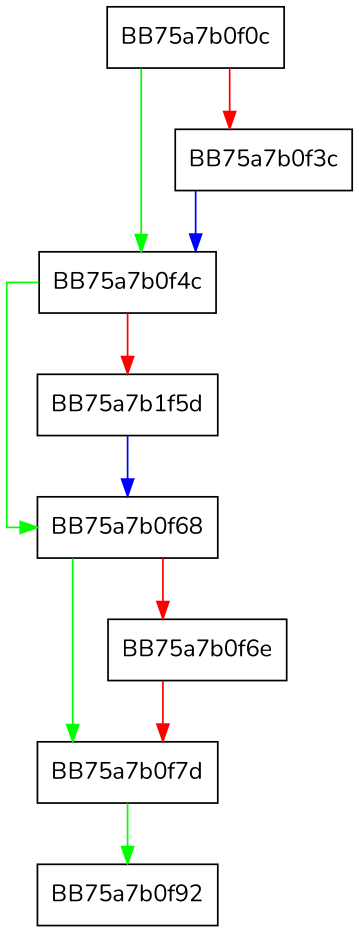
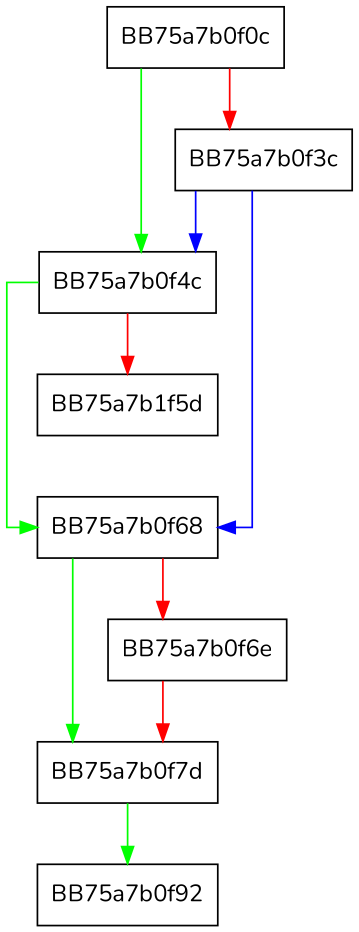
(128, 457) -> (252, 368)
